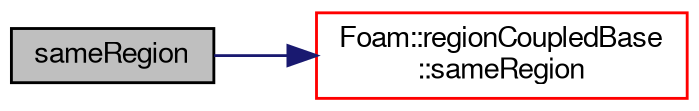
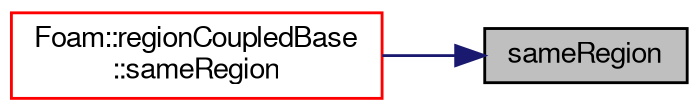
(251, 56) -> (419, 56)
